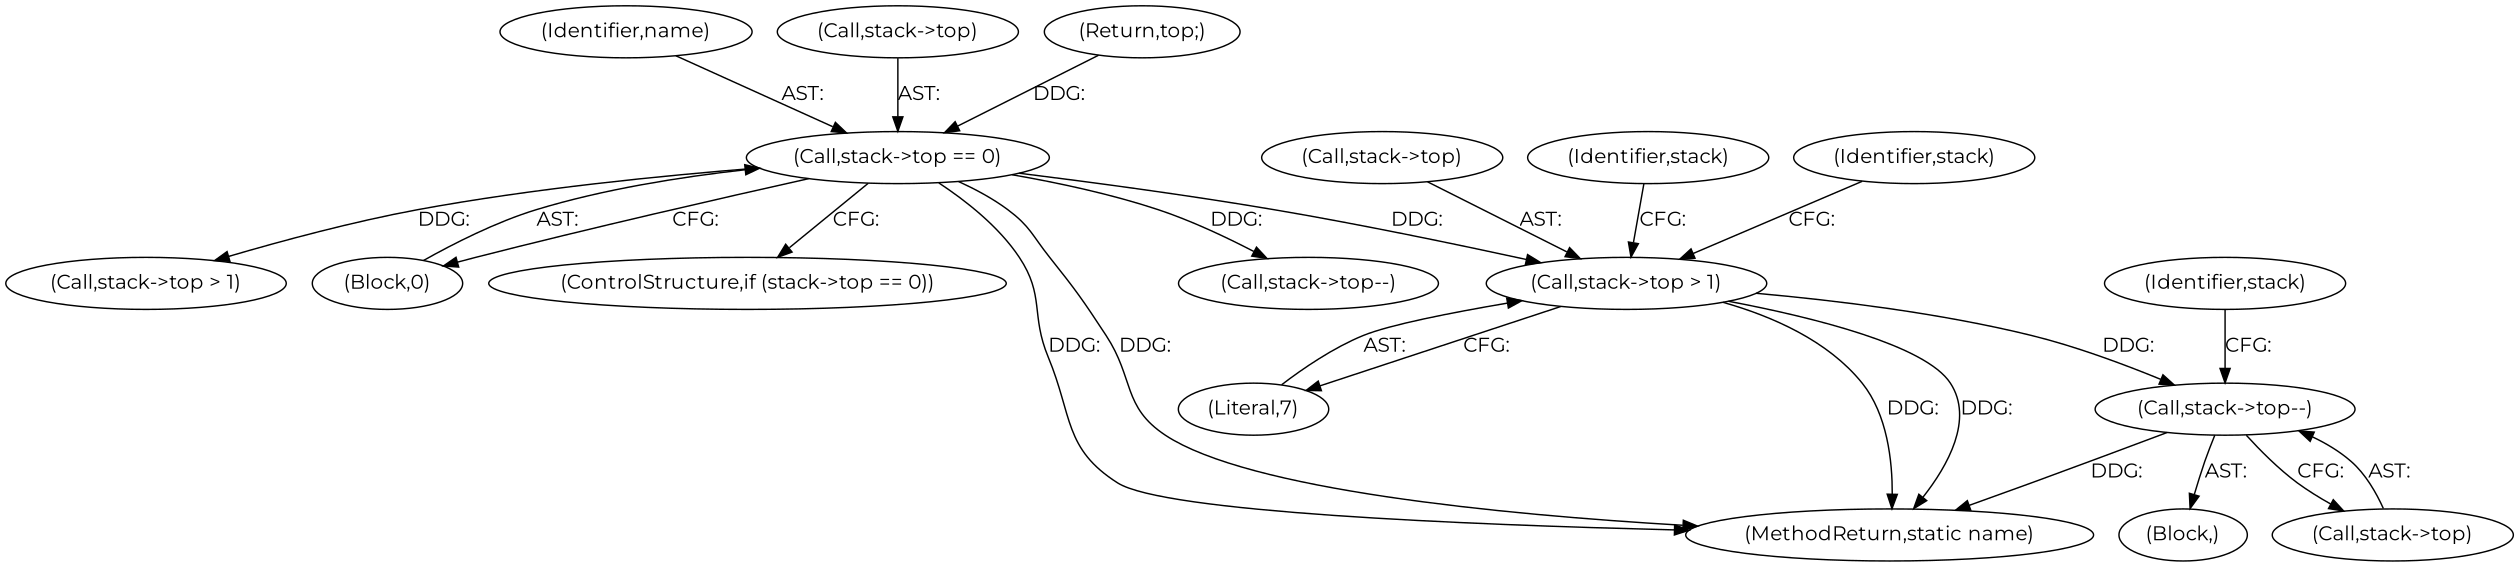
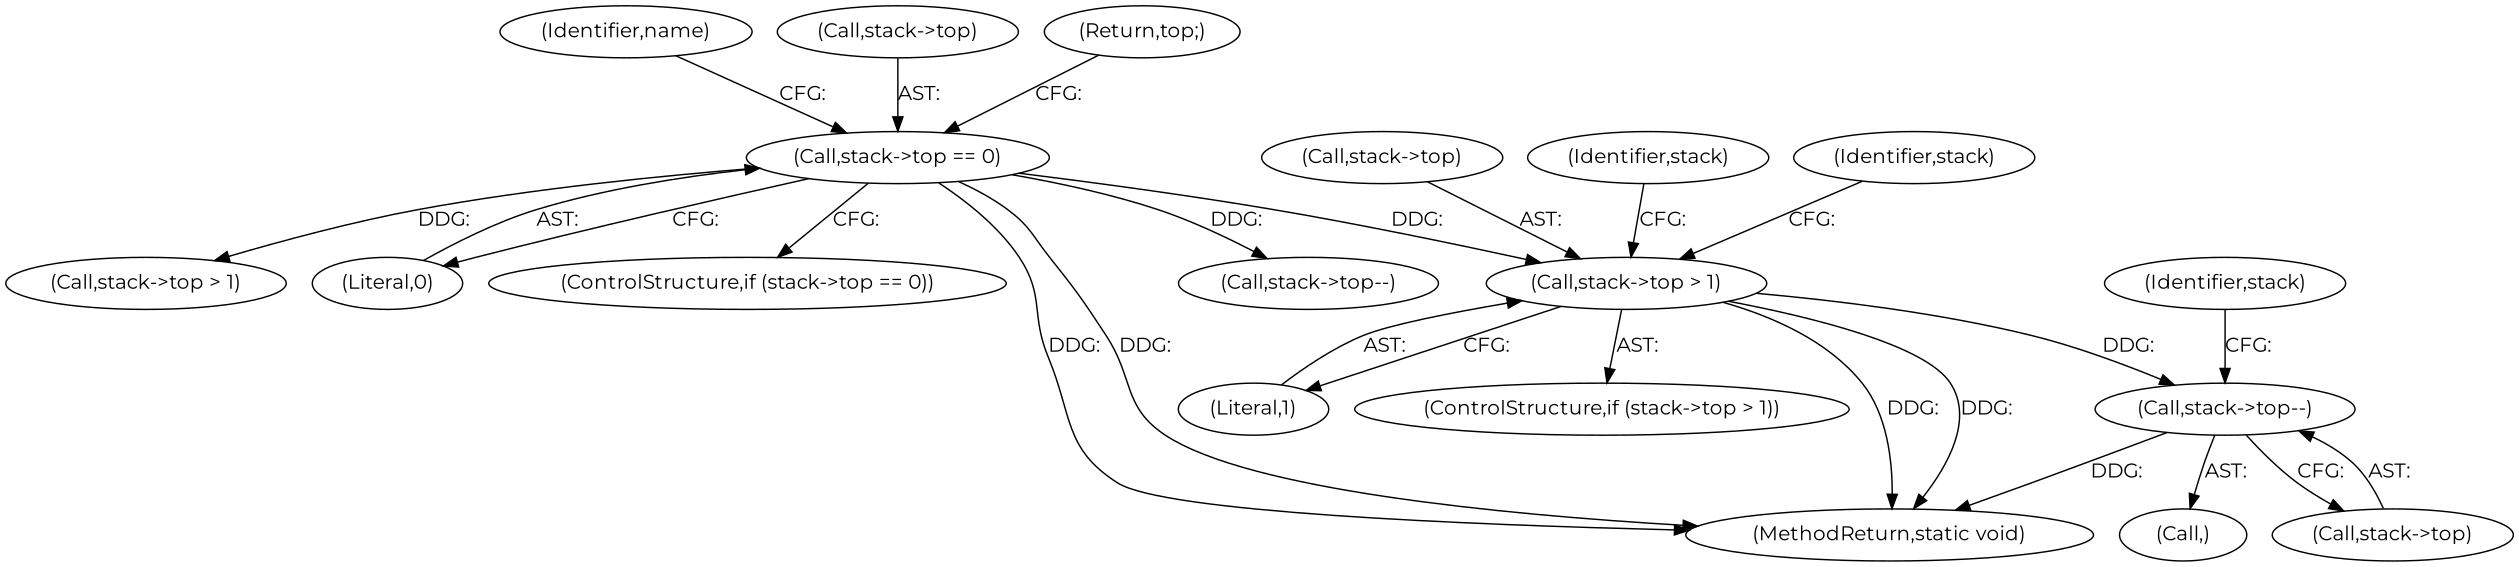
(806, 95) -> (806, 95)
(1062, 95) -> (1062, 95)
(387, 283) -> (387, 283)
(1254, 409) -> (1254, 409)
none -> (1602, 409)
(1890, 535) -> (1890, 535)
(2183, 535) -> (2183, 535)
